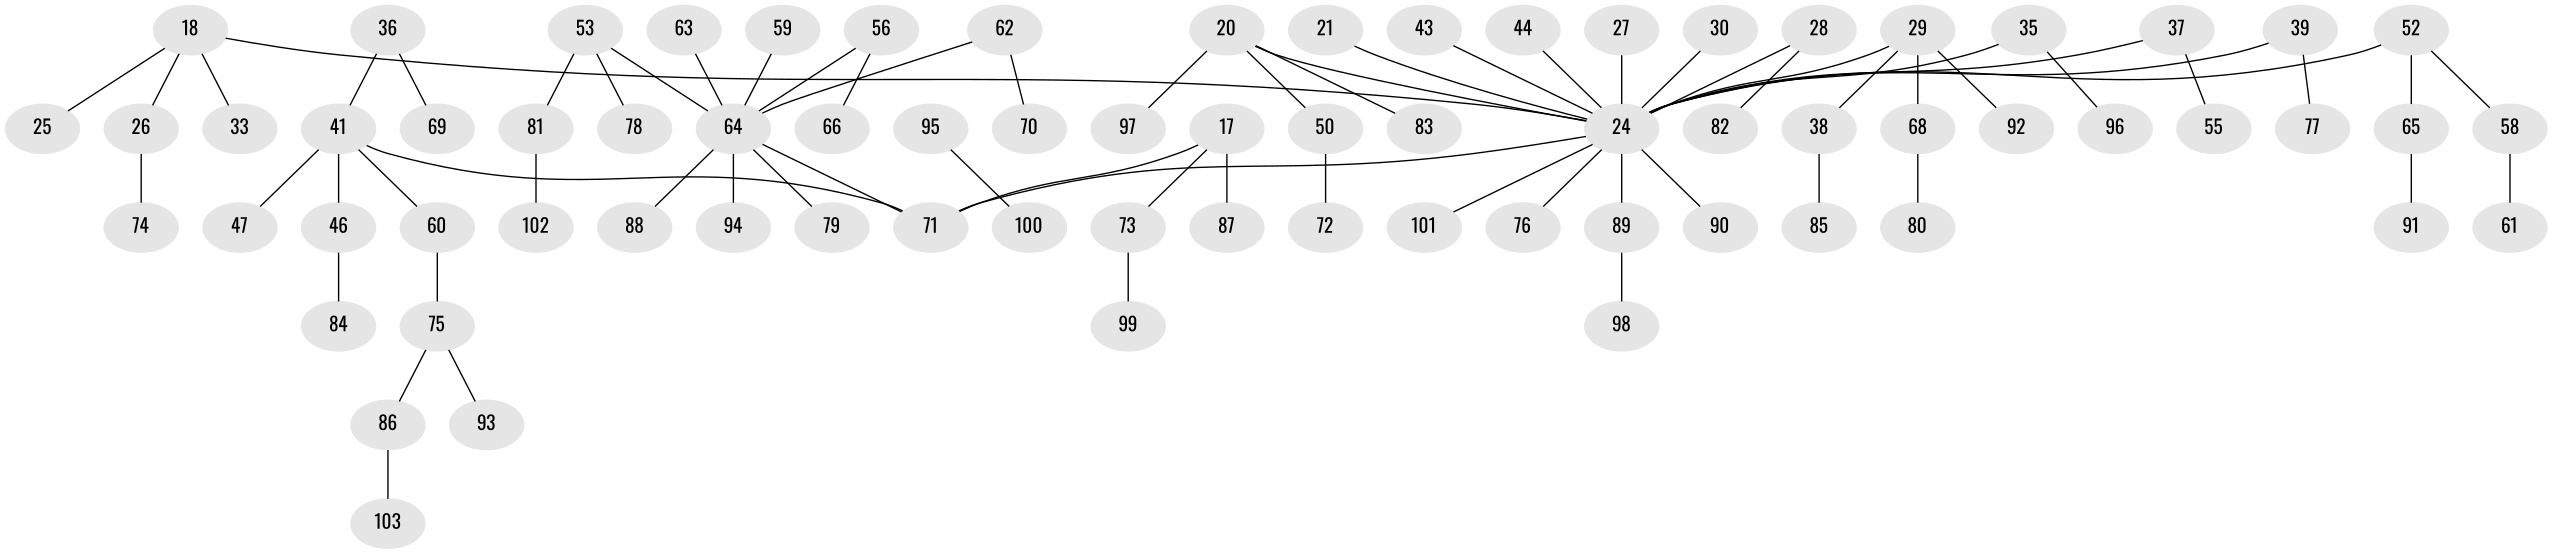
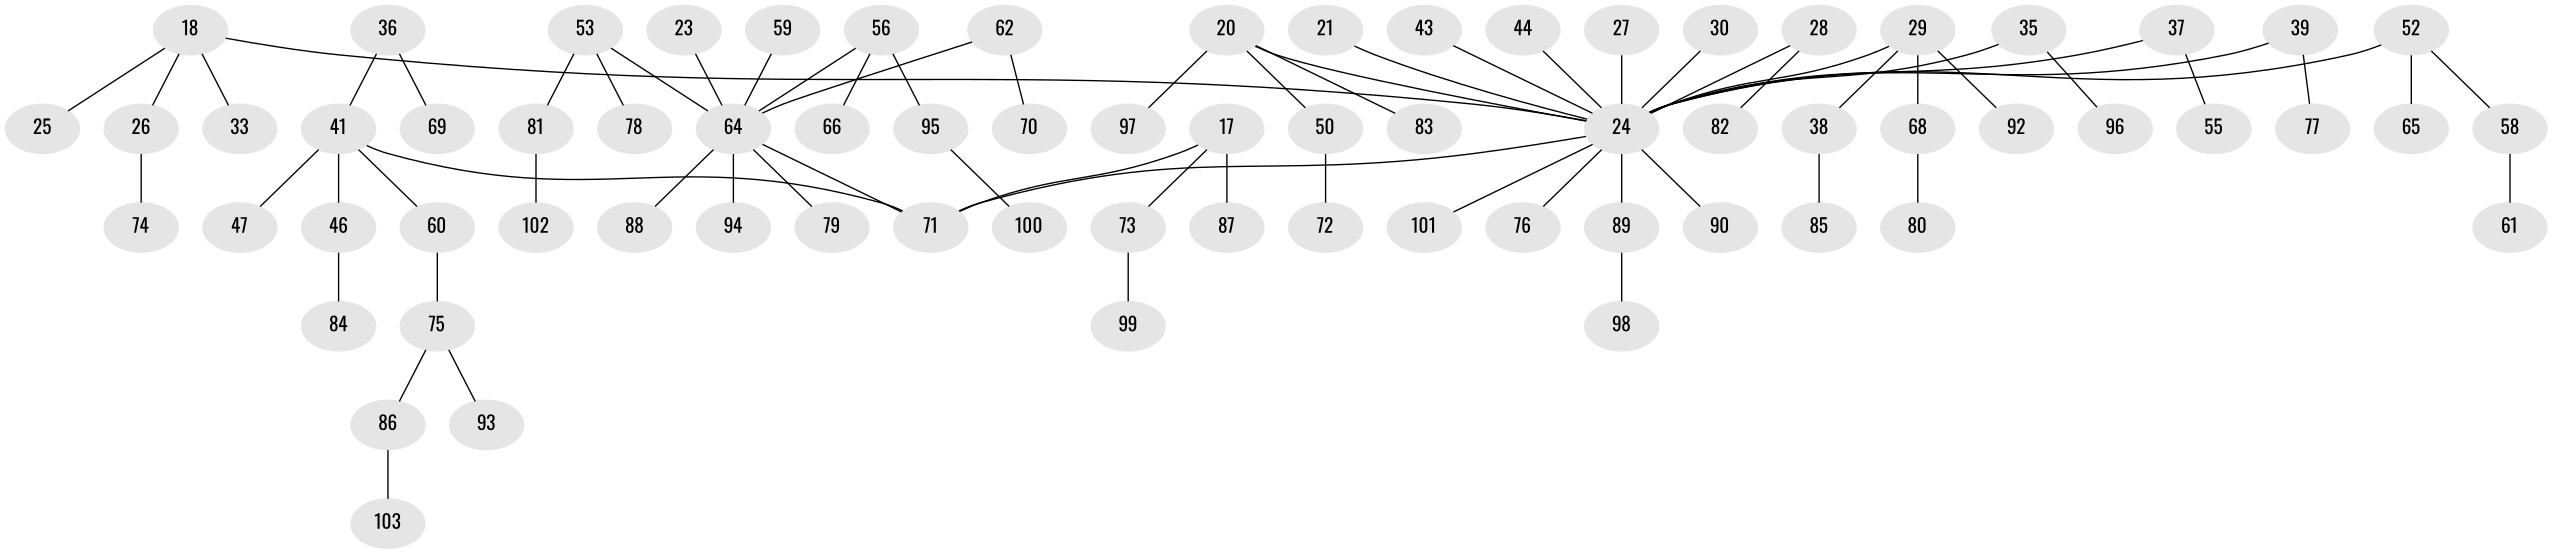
(684, 30) -> (684, 30)
none -> (911, 89)
(2411, 228) -> none
